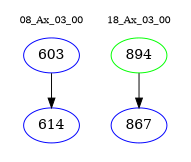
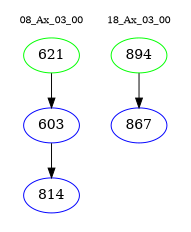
none -> (52, 55)
(52, 125) -> (52, 195)
